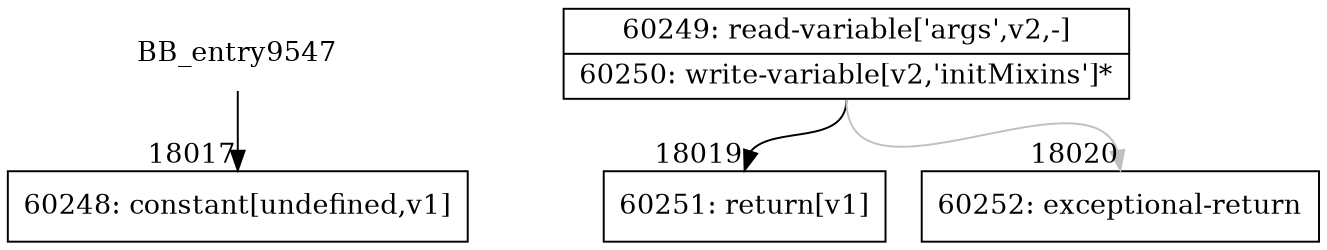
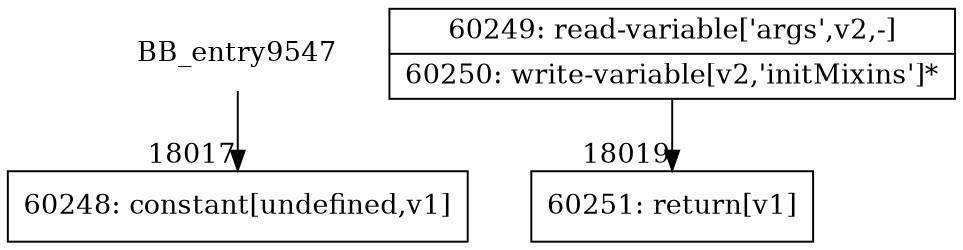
(1120, 206) -> none
